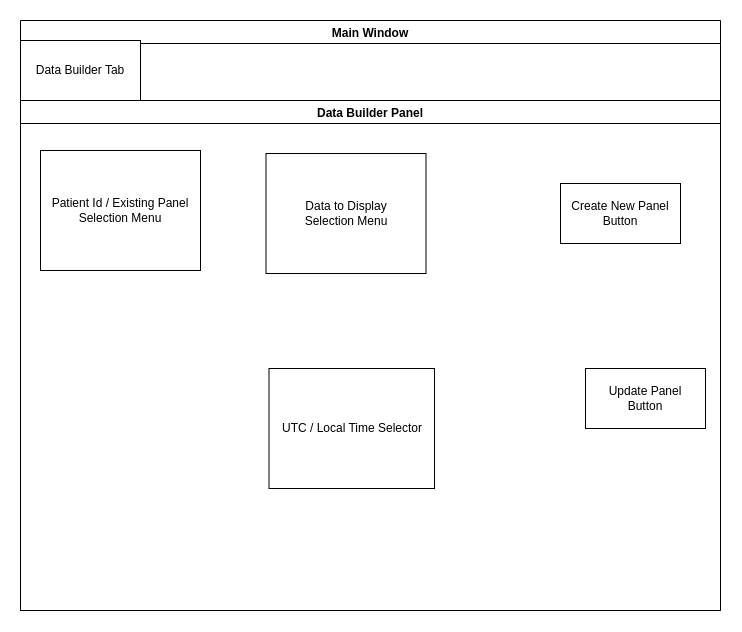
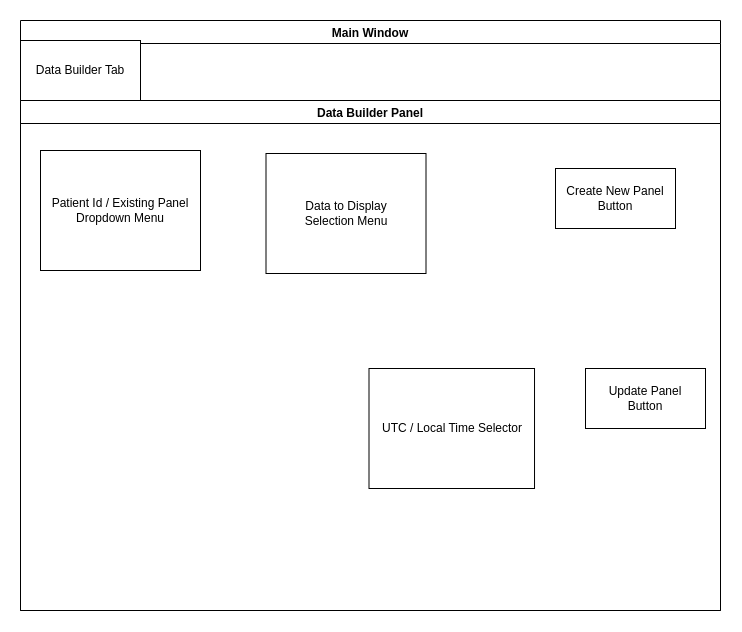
(121, 211) -> (121, 211)
(621, 214) -> (616, 199)
(352, 429) -> (452, 429)
